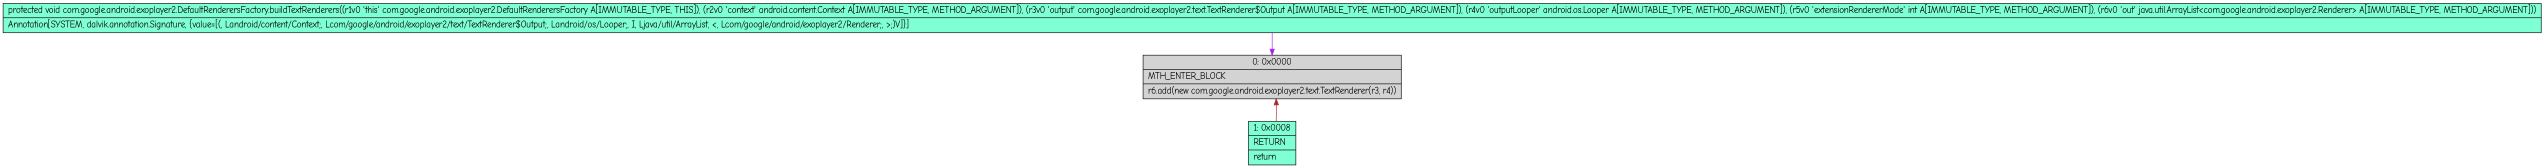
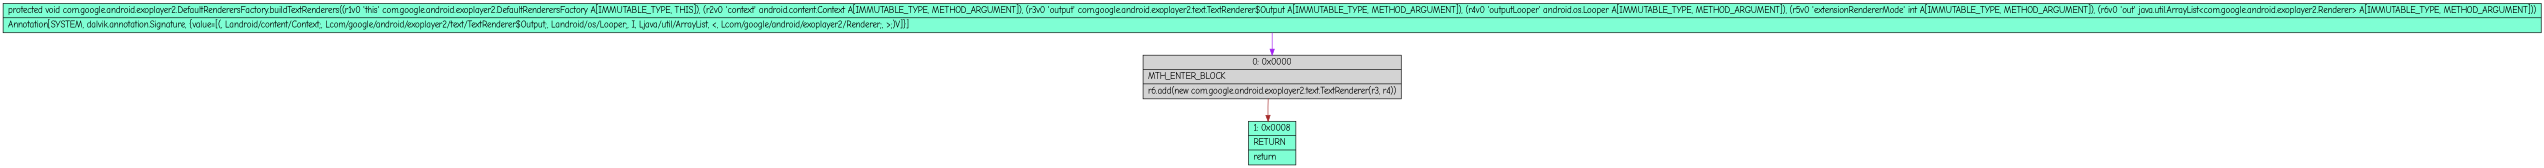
(1276, 113) -> (1268, 107)
